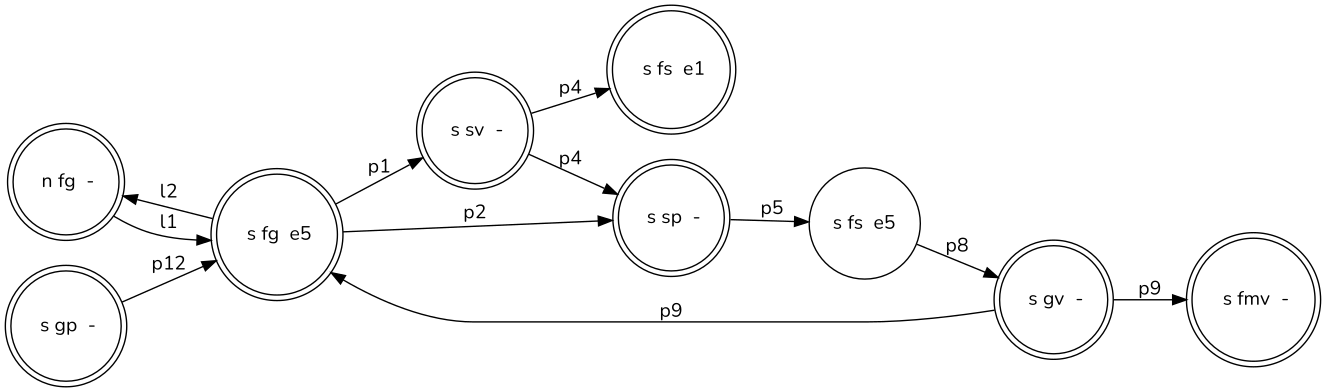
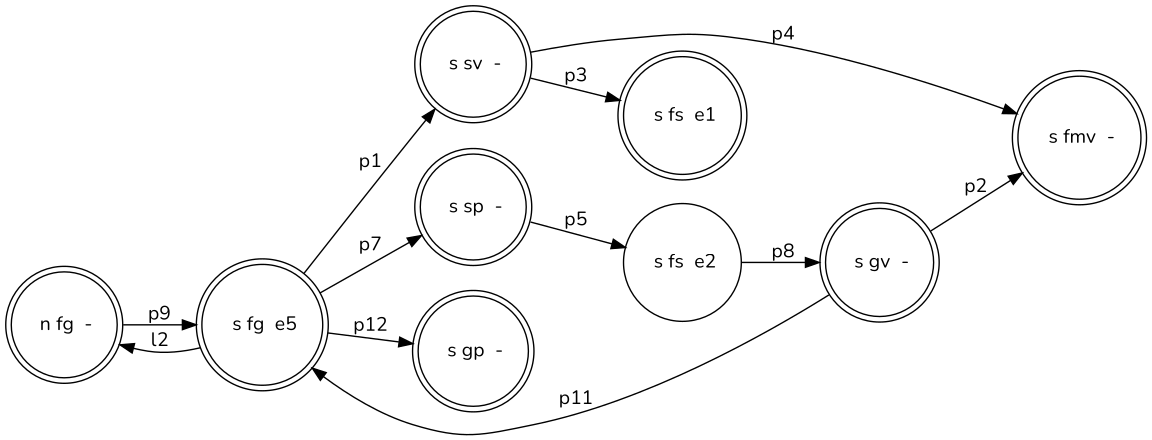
(570, 88) -> (576, 76)
(567, 171) -> (771, 43)
(475, 213) -> (370, 245)
(169, 223) -> (160, 314)
(865, 223) -> (682, 262)
(163, 284) -> (363, 337)
(1150, 289) -> (976, 187)
(671, 312) -> (576, 399)
